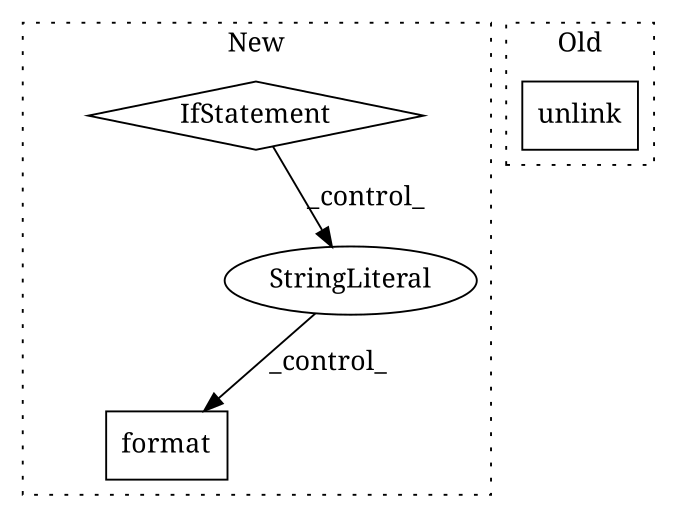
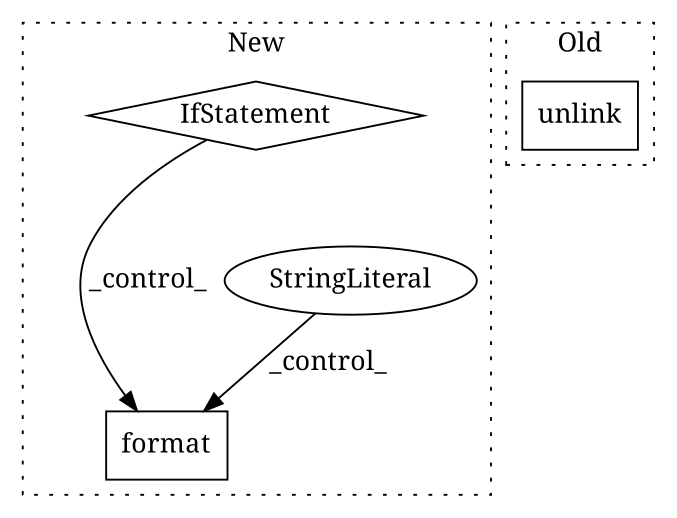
(297, 188) -> (89, 247)
